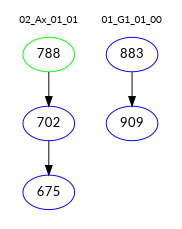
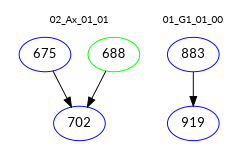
(49, 55) -> (114, 55)
(132, 123) -> (193, 123)
(49, 153) -> (60, 85)
